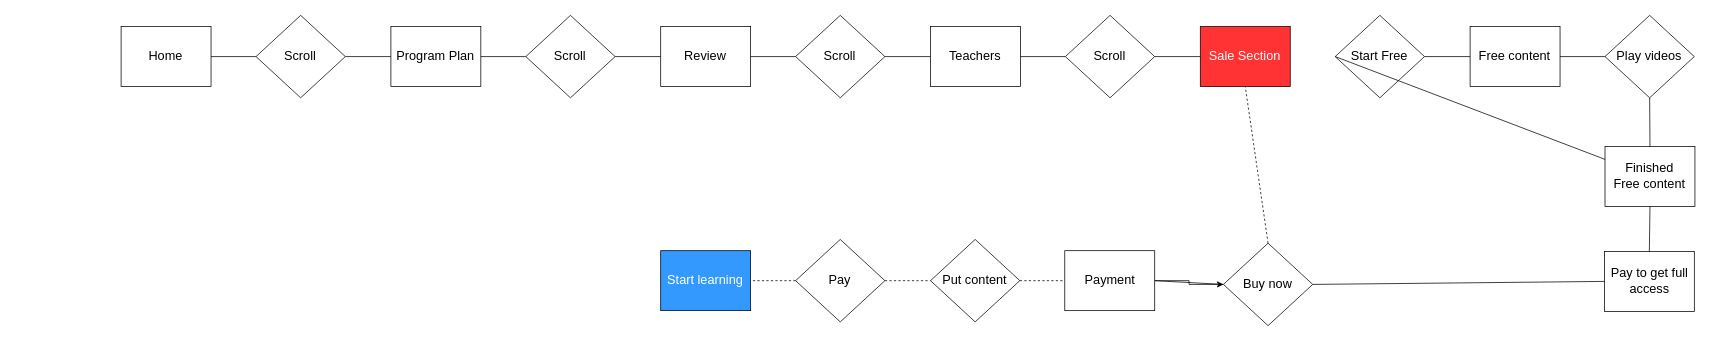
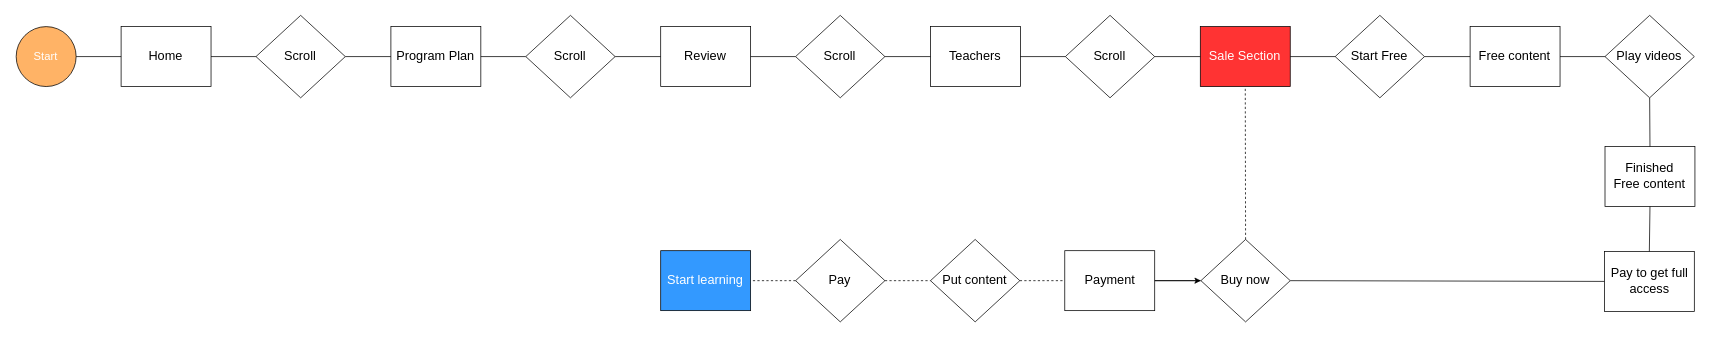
none -> (46, 57)
none -> (98, 57)
(1470, 108) -> (1314, 57)
(1268, 285) -> (1246, 281)
